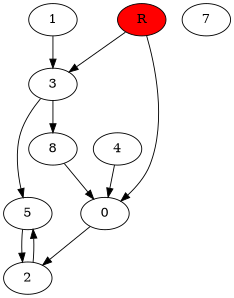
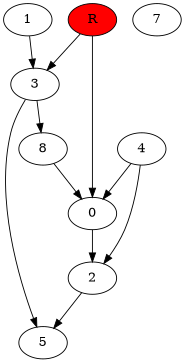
(22, 241) -> (131, 213)
